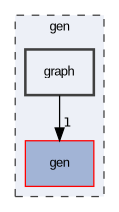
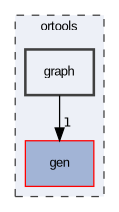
(60, 27) -> (60, 27)
